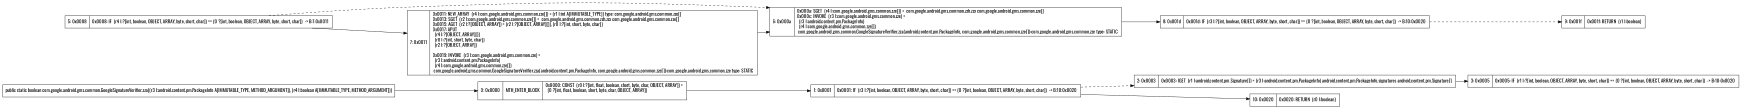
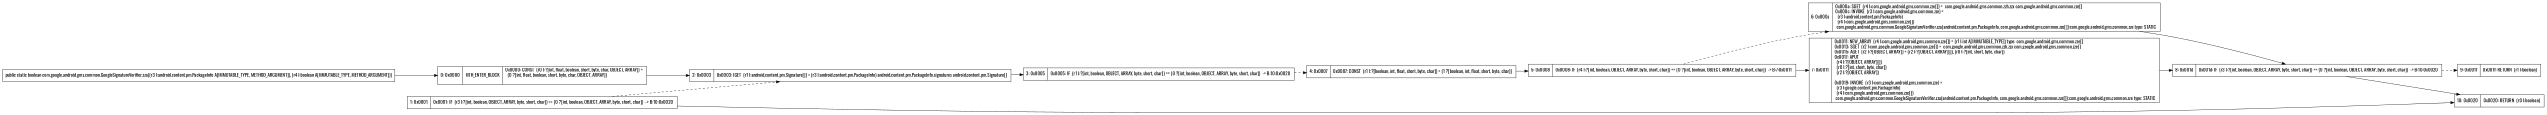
(762, 32) -> (2164, 70)
(466, 61) -> (1868, 88)
none -> (1411, 72)
none -> (2401, 85)
(747, 91) -> (666, 75)
